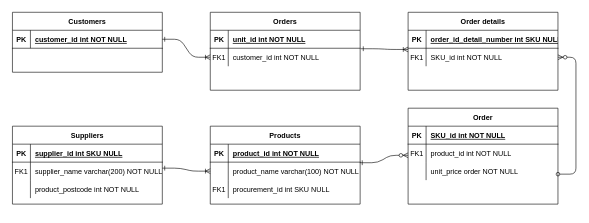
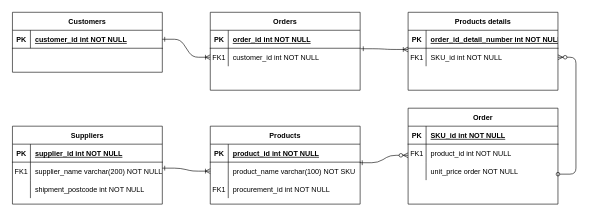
(483, 22) -> (483, 22)
(268, 40) -> (271, 40)
(495, 40) -> (495, 40)
(77, 154) -> (77, 154)
(299, 172) -> (297, 172)
(90, 190) -> (91, 190)
(283, 190) -> (283, 190)
